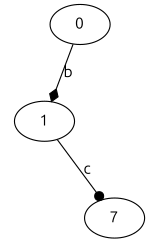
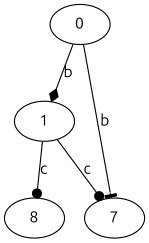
none -> (97, 118)
none -> (34, 218)
